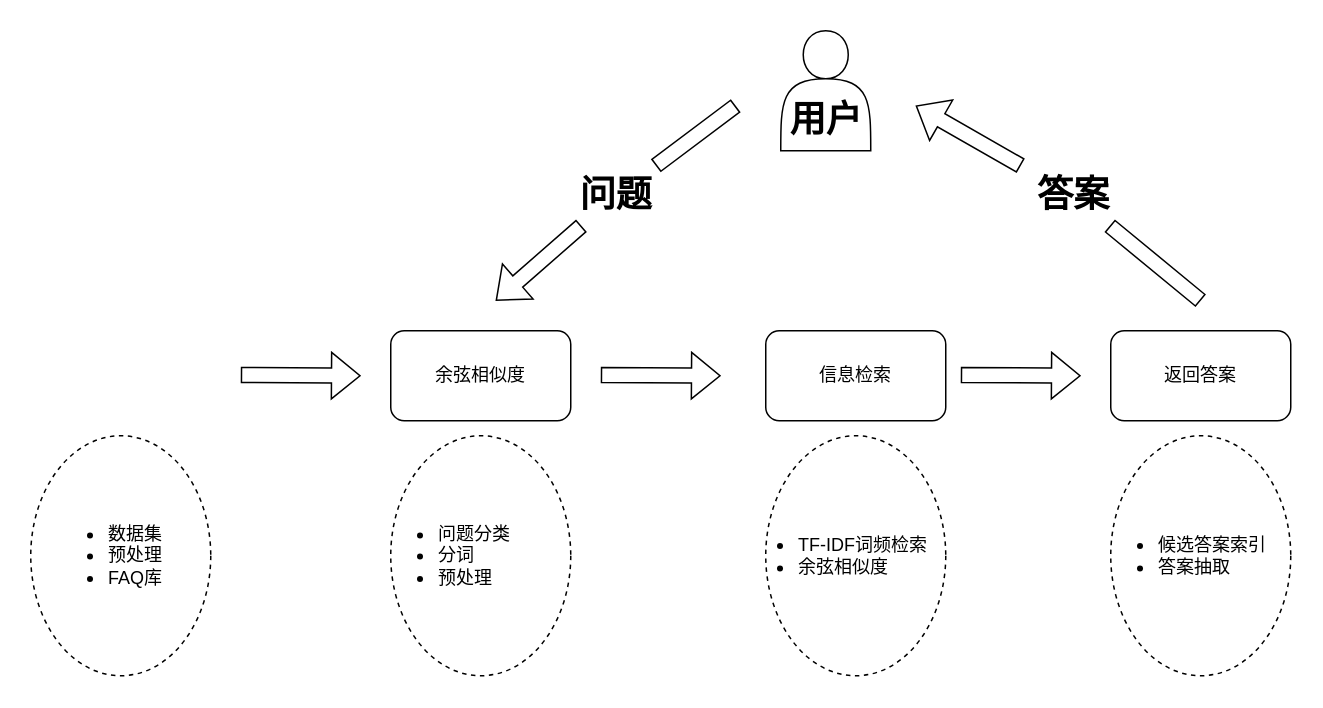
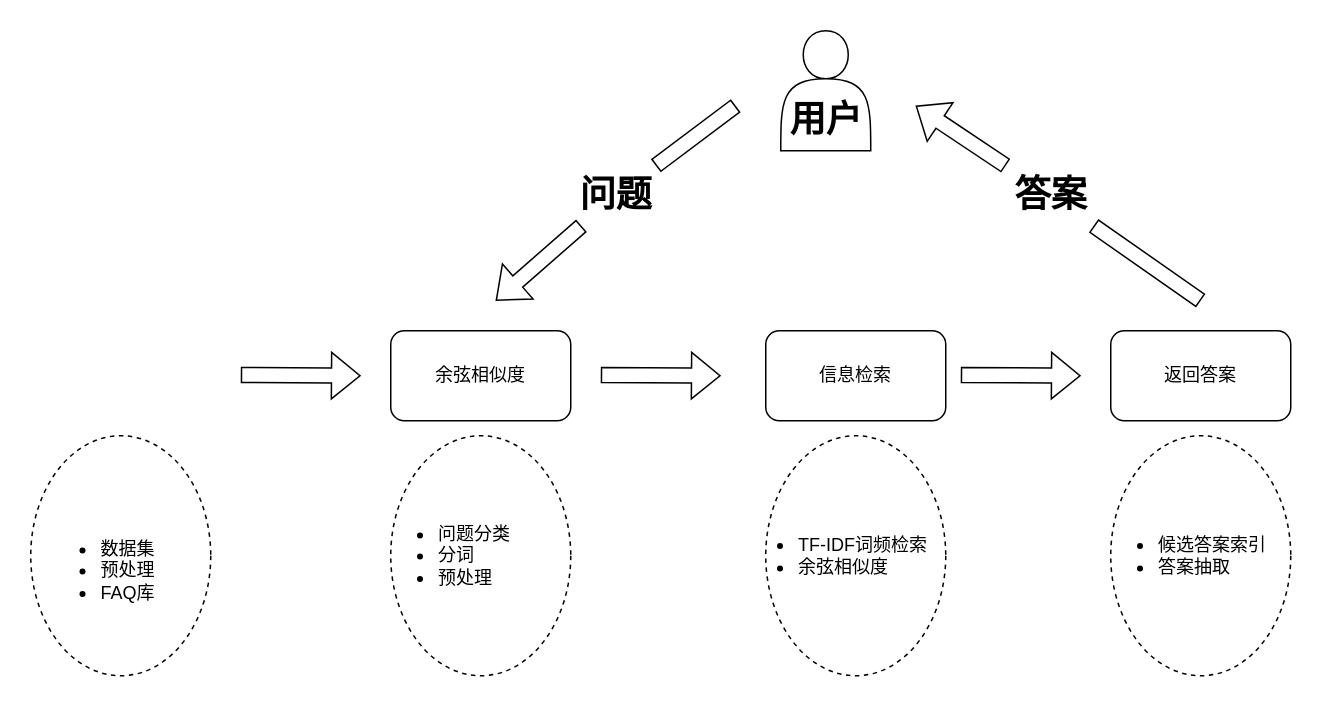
(1073, 196) -> (1051, 196)
(121, 556) -> (113, 571)
